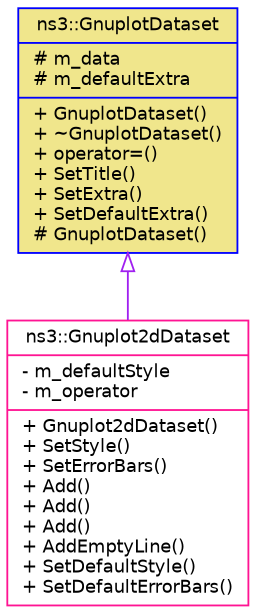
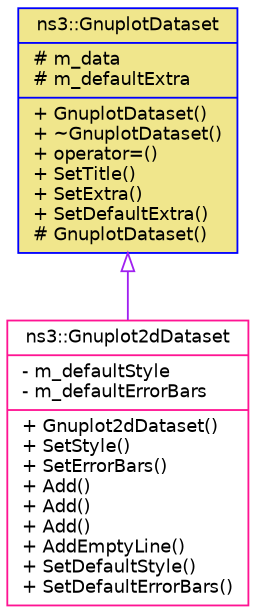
(80, 392) -> (115, 392)
